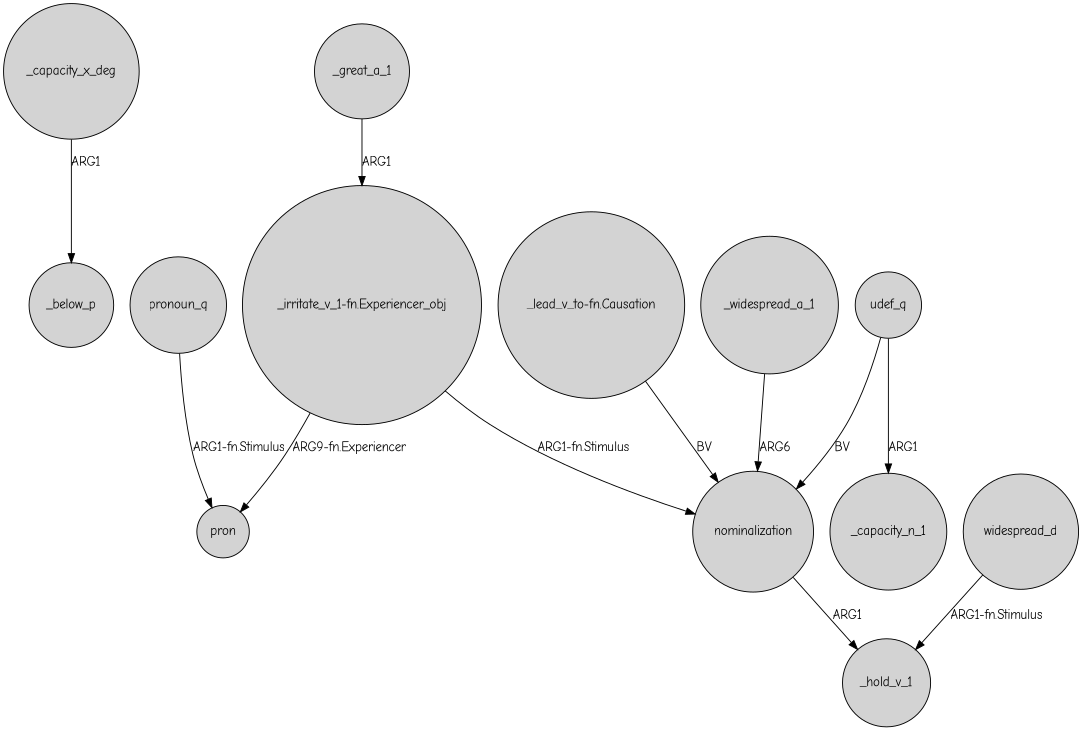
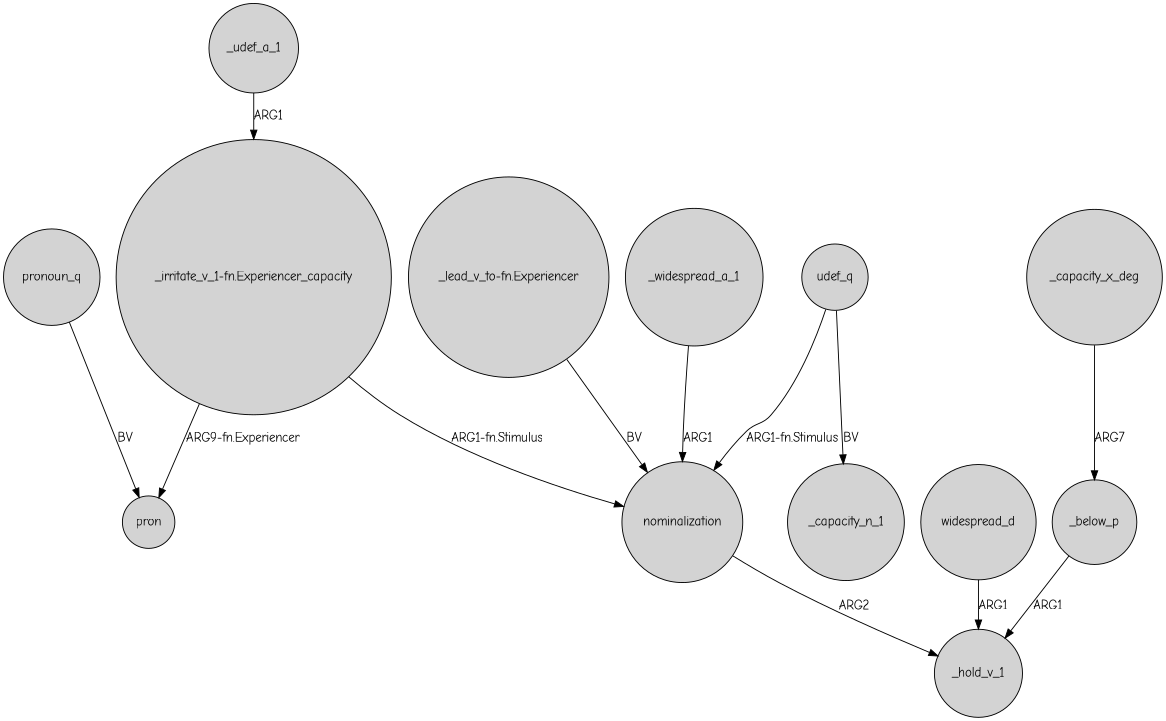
(362, 71) -> (254, 48)
(86, 162) -> (1110, 438)
(362, 305) -> (254, 277)
(591, 305) -> (509, 277)
(239, 448) -> (125, 438)
(775, 448) -> (698, 438)
(842, 448) -> (792, 438)
(903, 448) -> (851, 438)
none -> (1040, 593)
(847, 616) -> (854, 606)
(997, 616) -> (993, 606)
